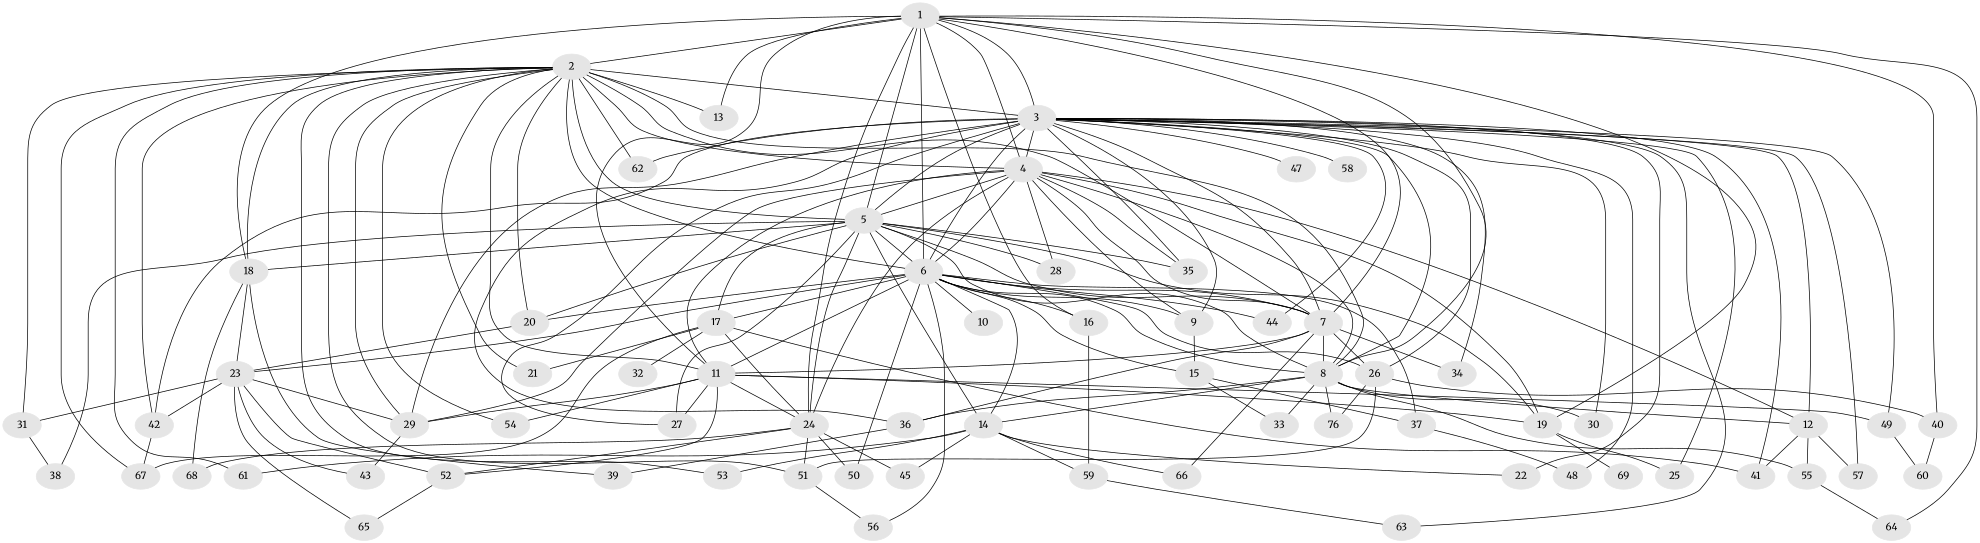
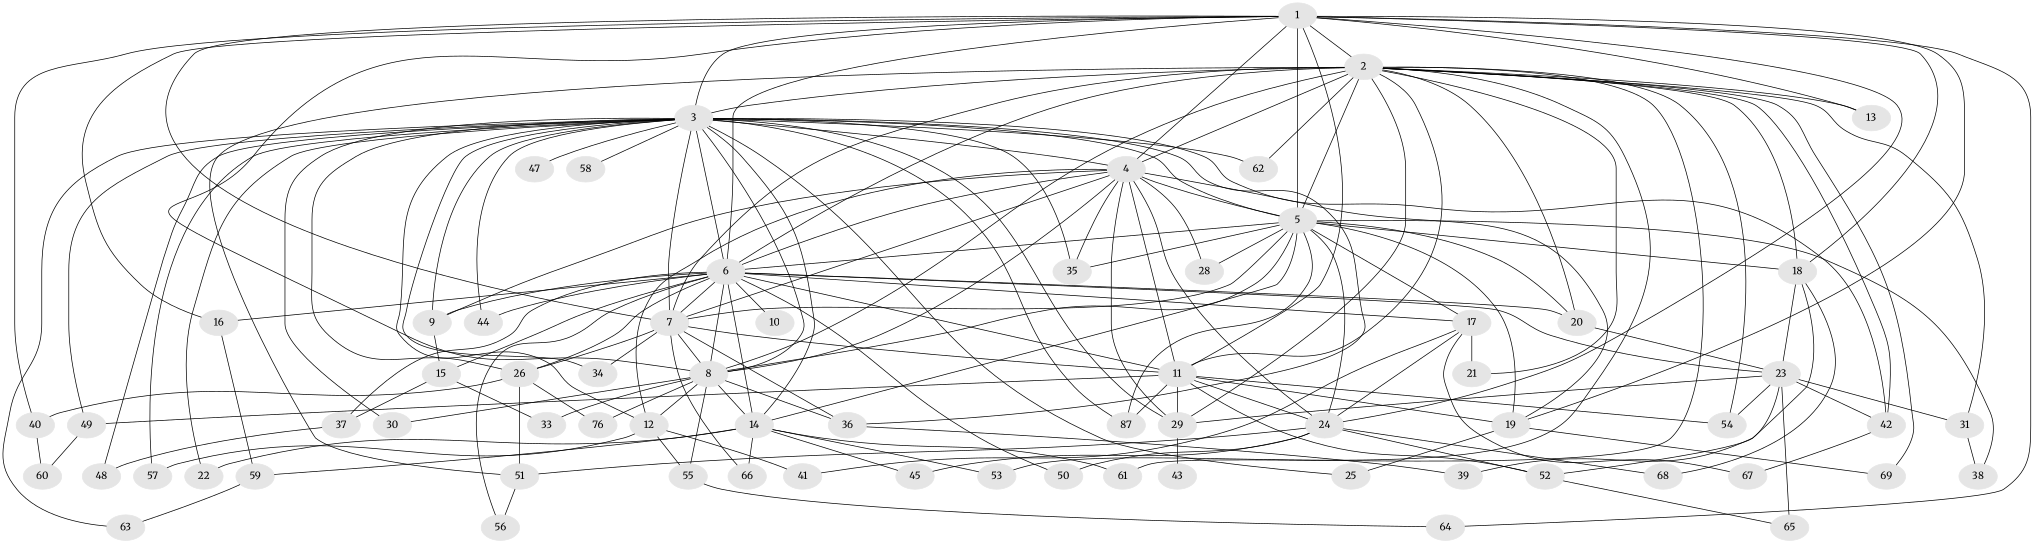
(130, 104) -> (1779, 106)
(1698, 151) -> (801, 253)
(638, 374) -> none
(677, 425) -> (1126, 425)
(277, 448) -> (1754, 400)
